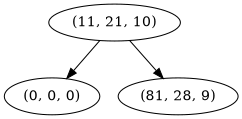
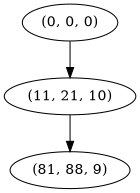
(87, 56) -> (70, 54)
(178, 96) -> (70, 170)
